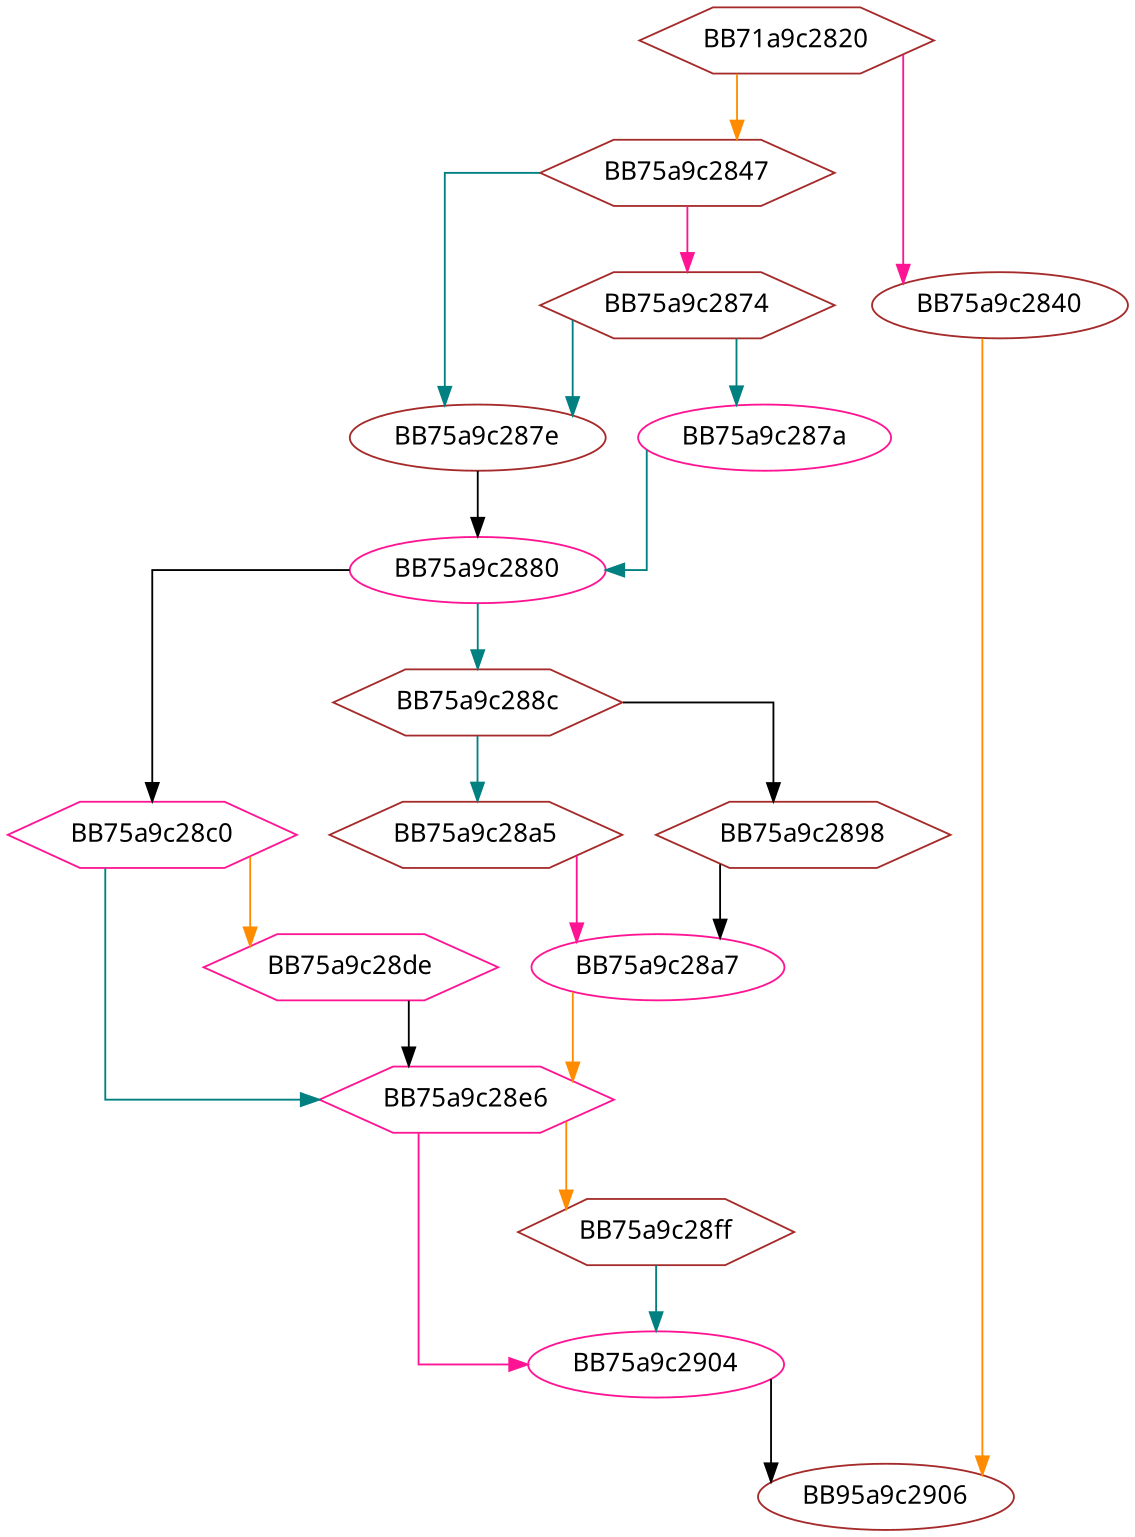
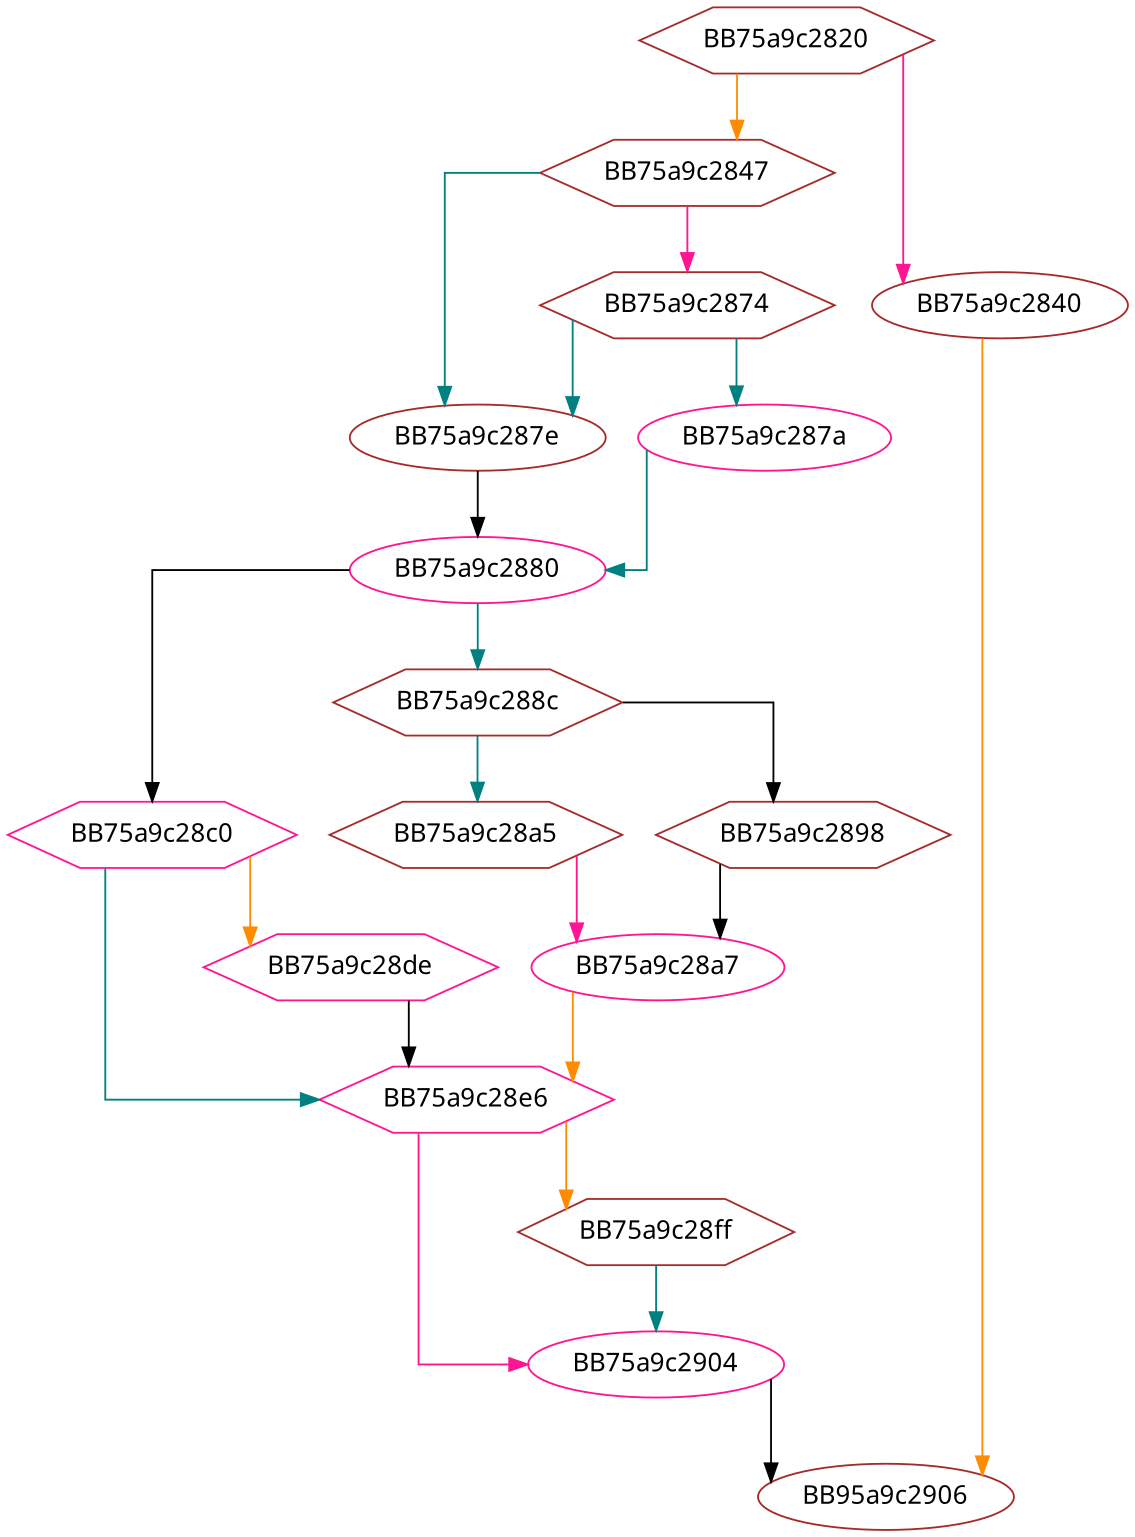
(787, 40) -> (787, 40)
